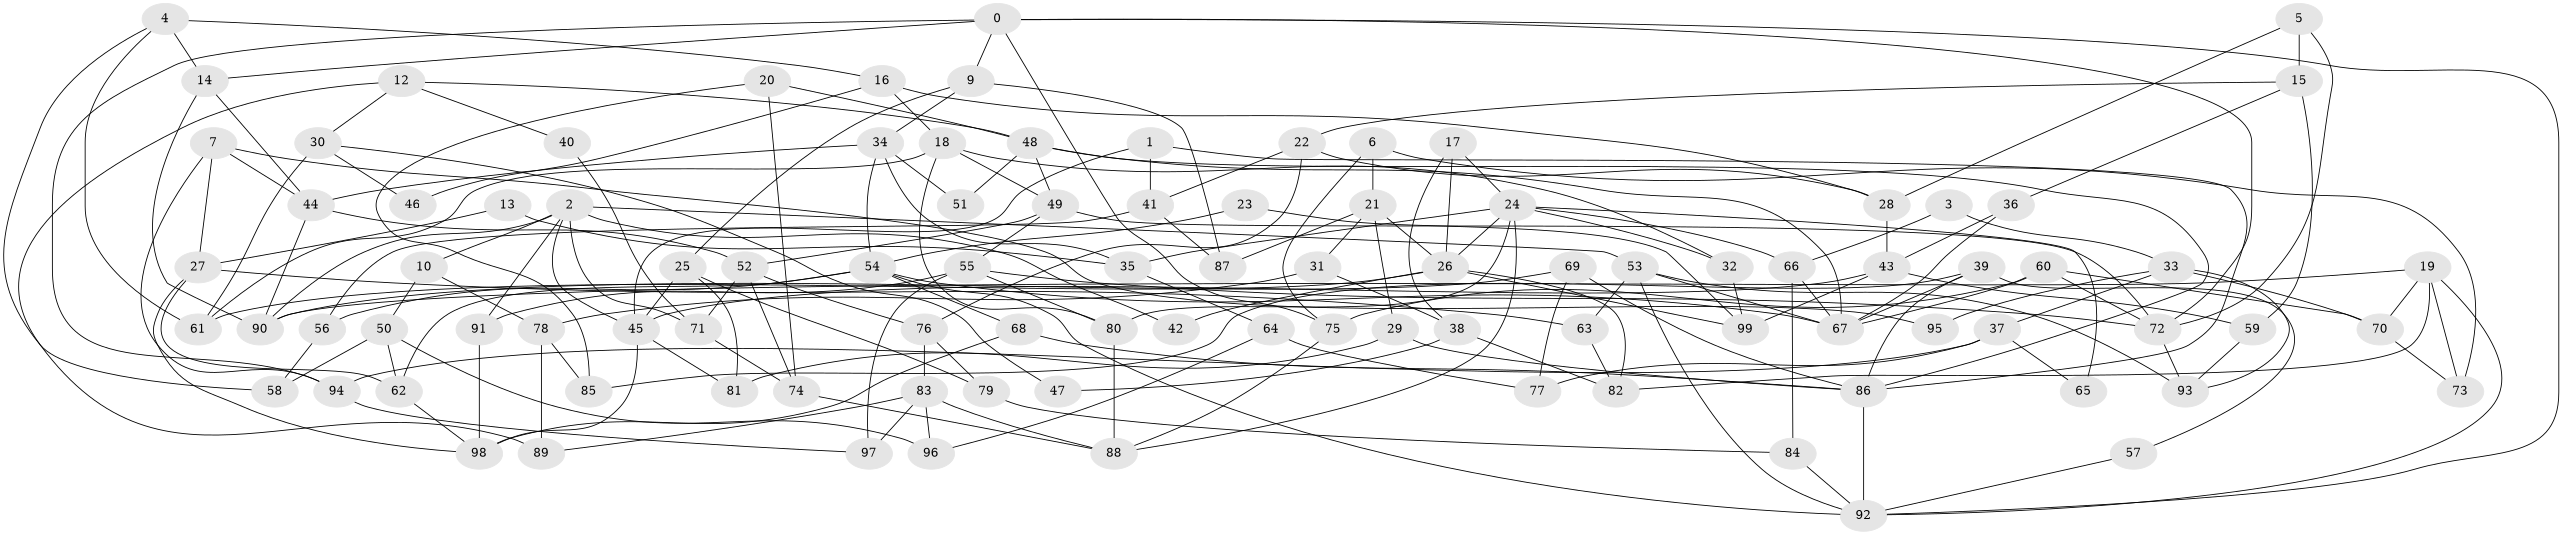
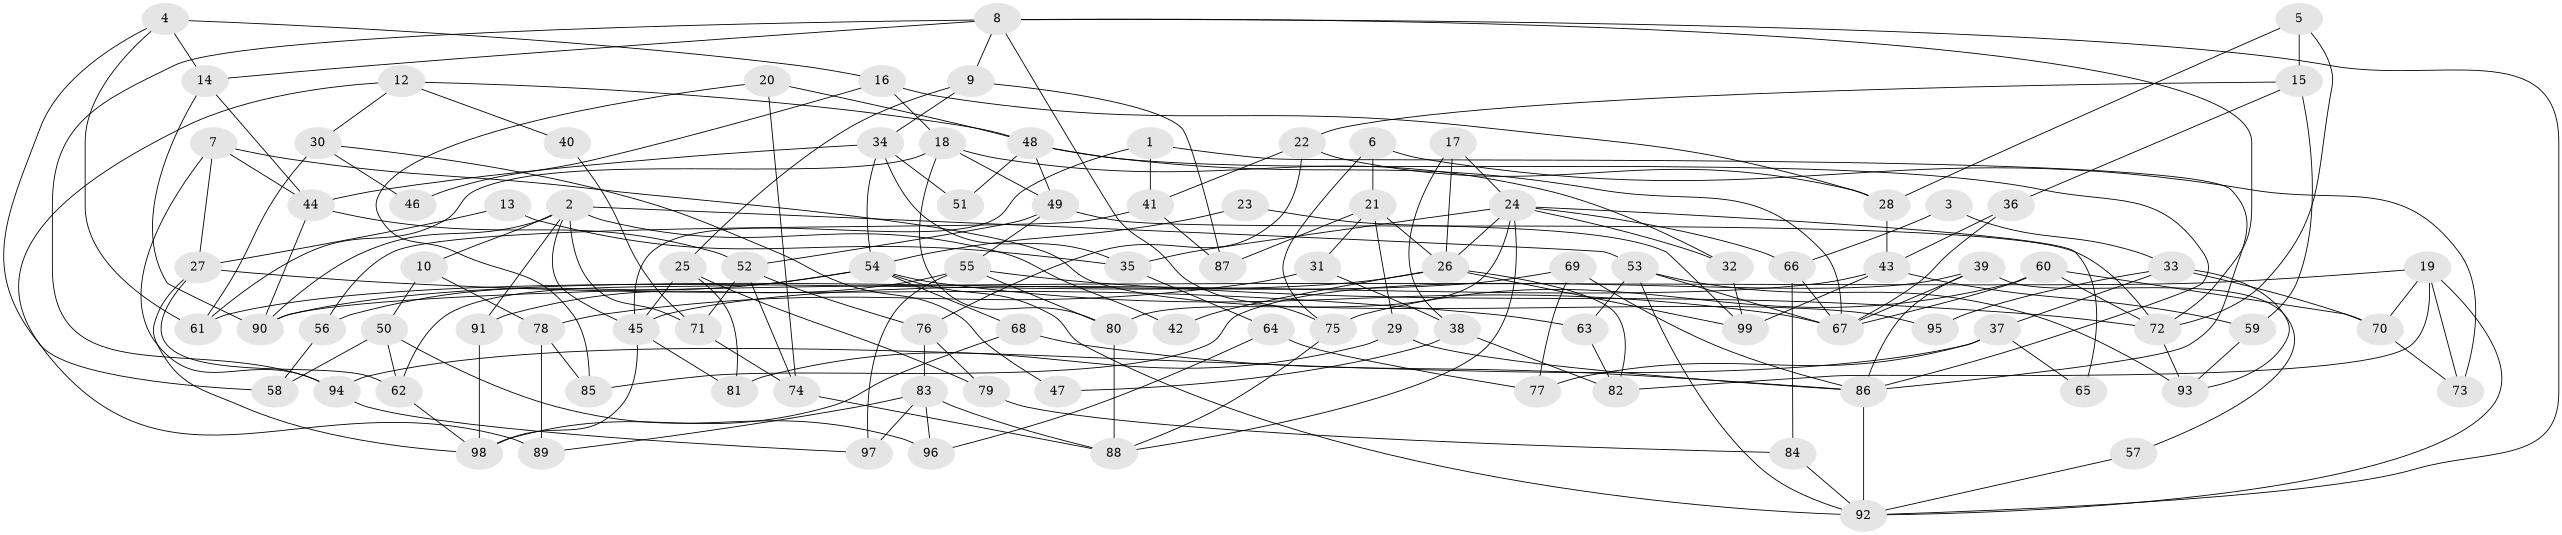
(998, 19) -> (998, 19)
